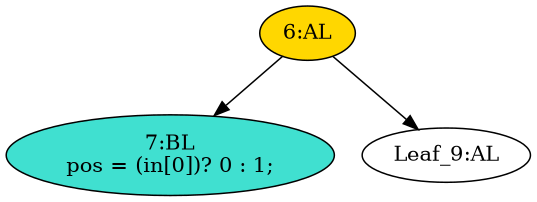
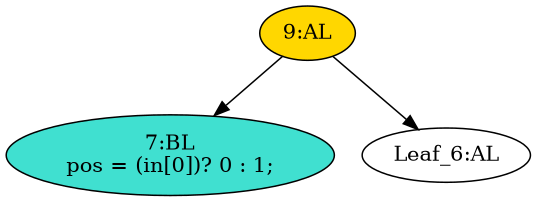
(308, 33) -> (308, 33)
(446, 155) -> (446, 155)
